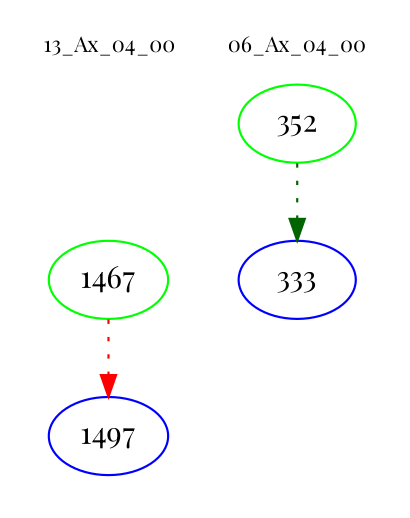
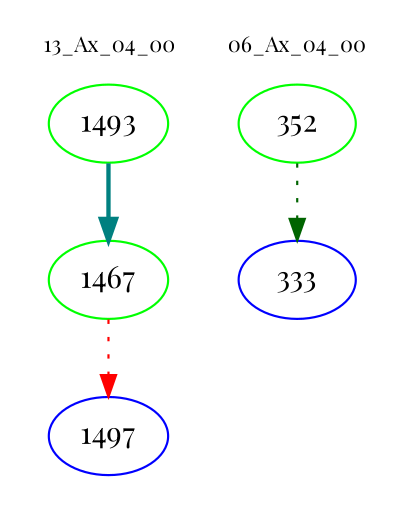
none -> (108, 124)
